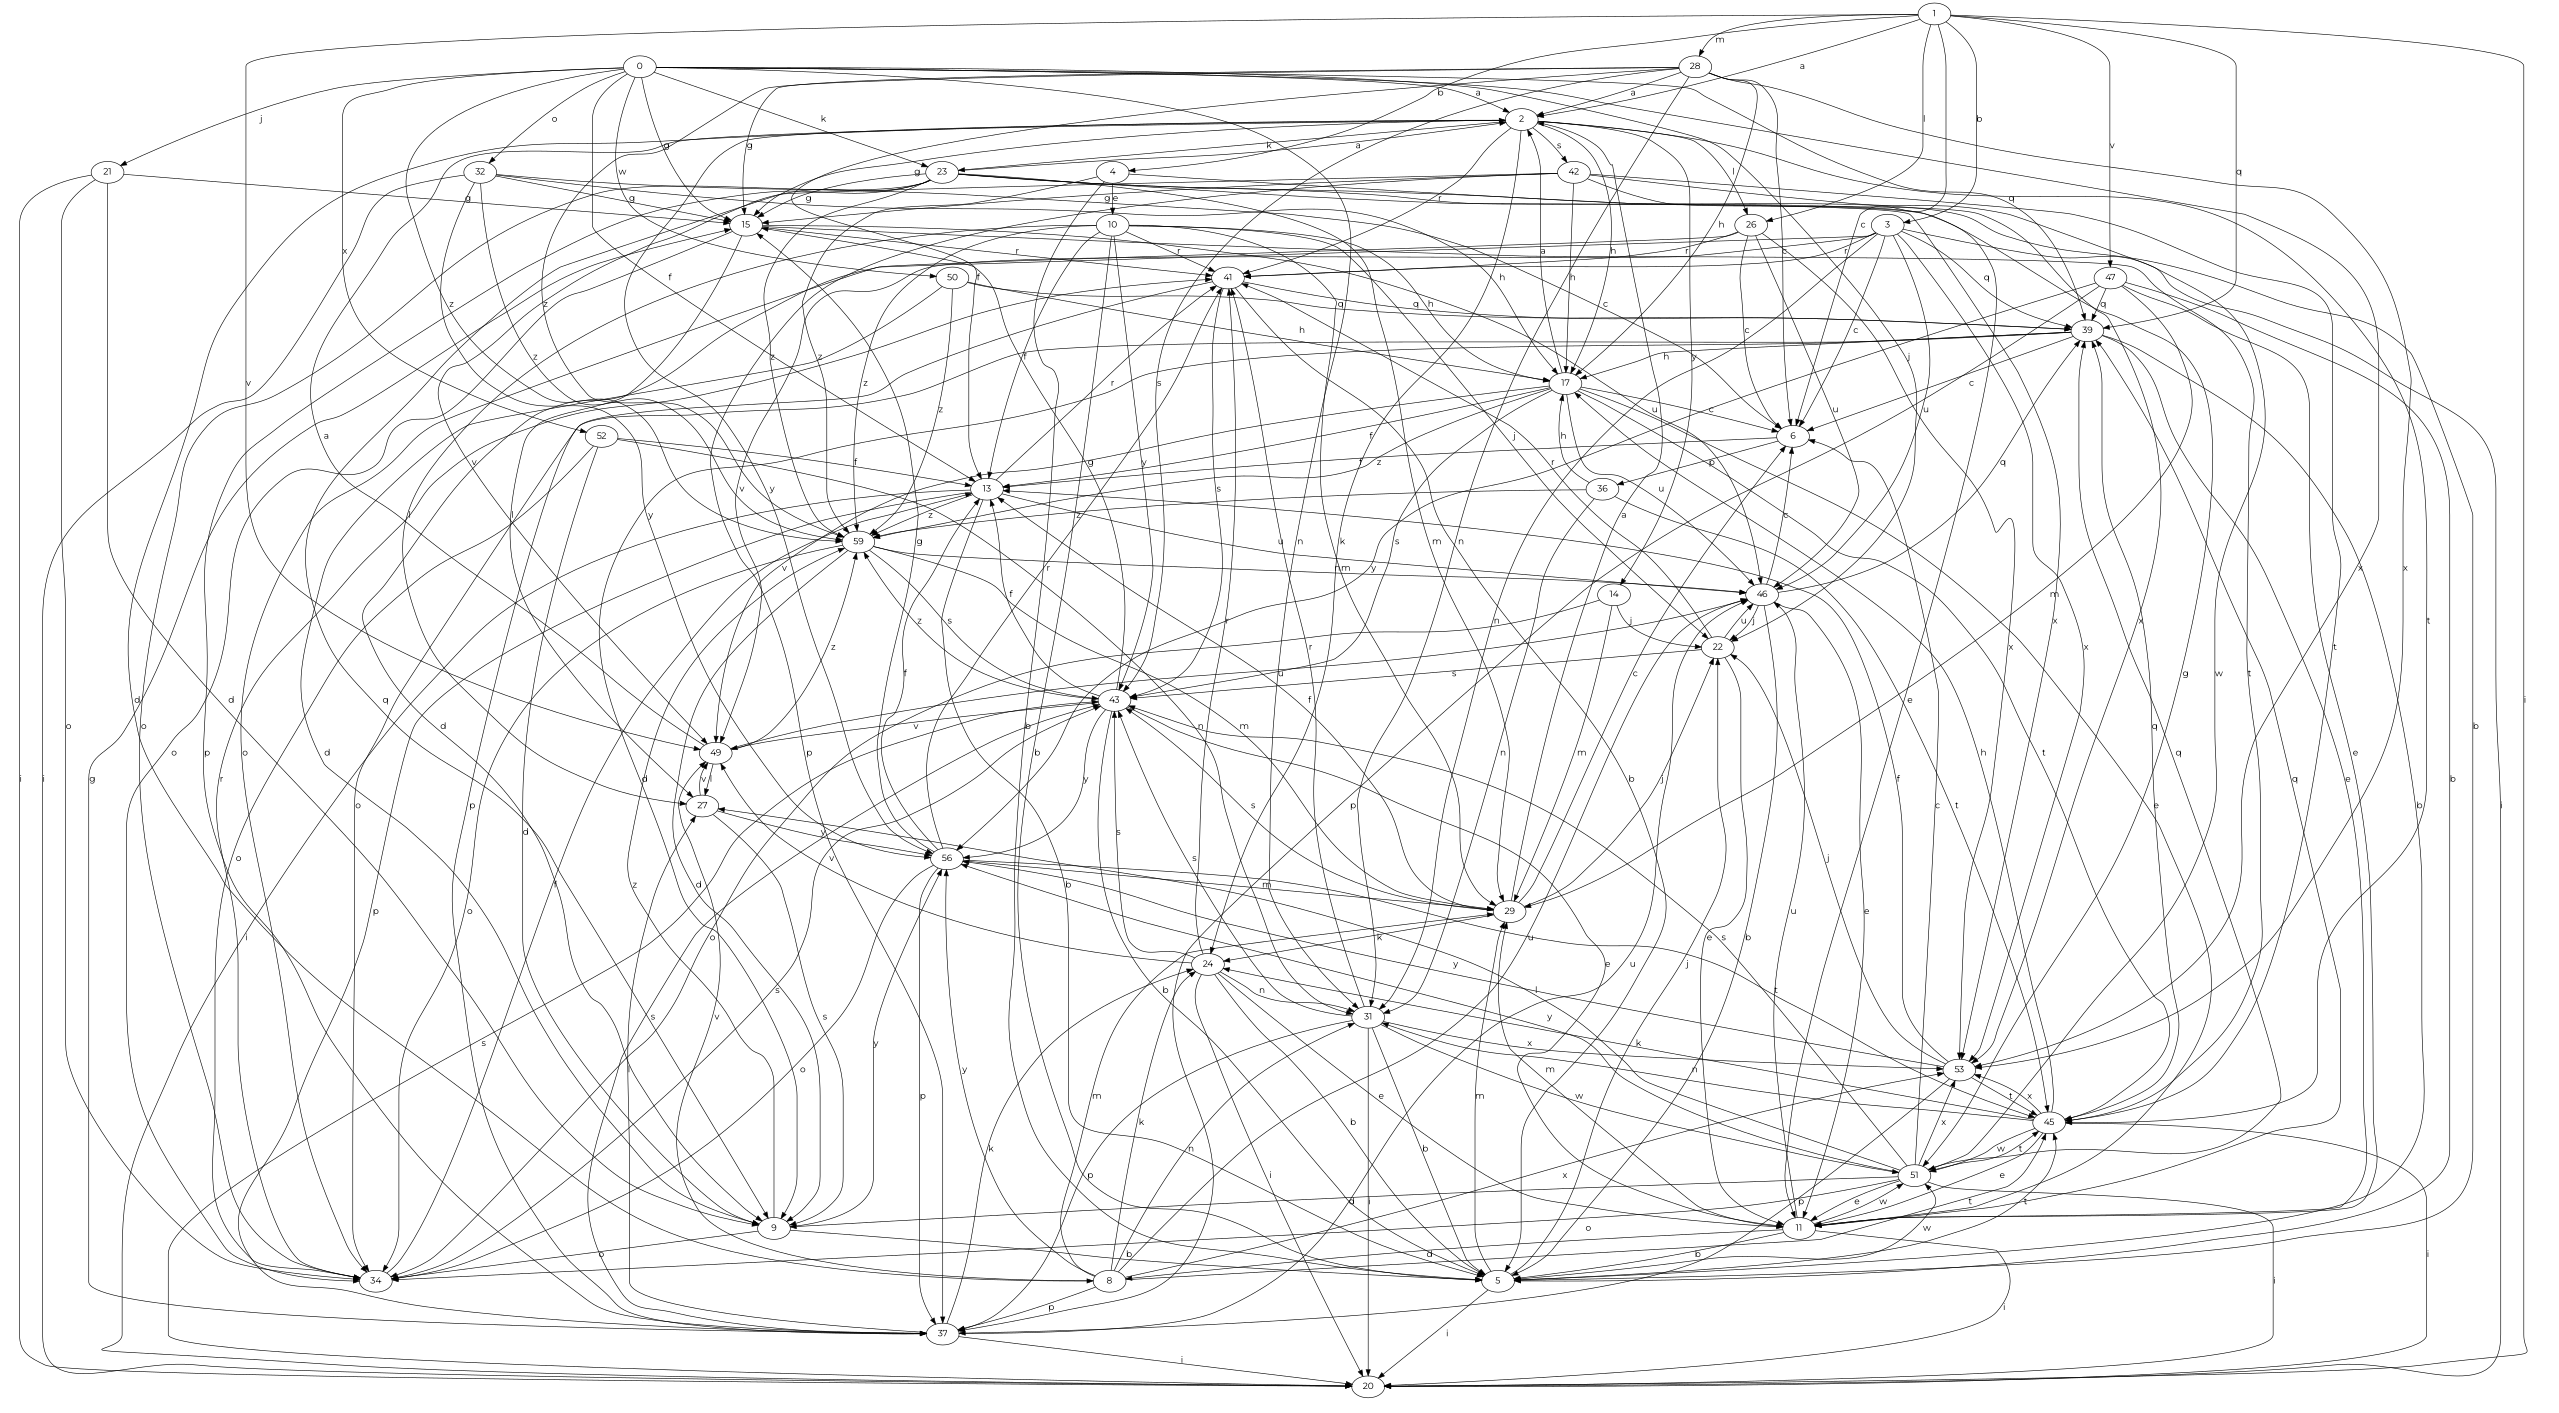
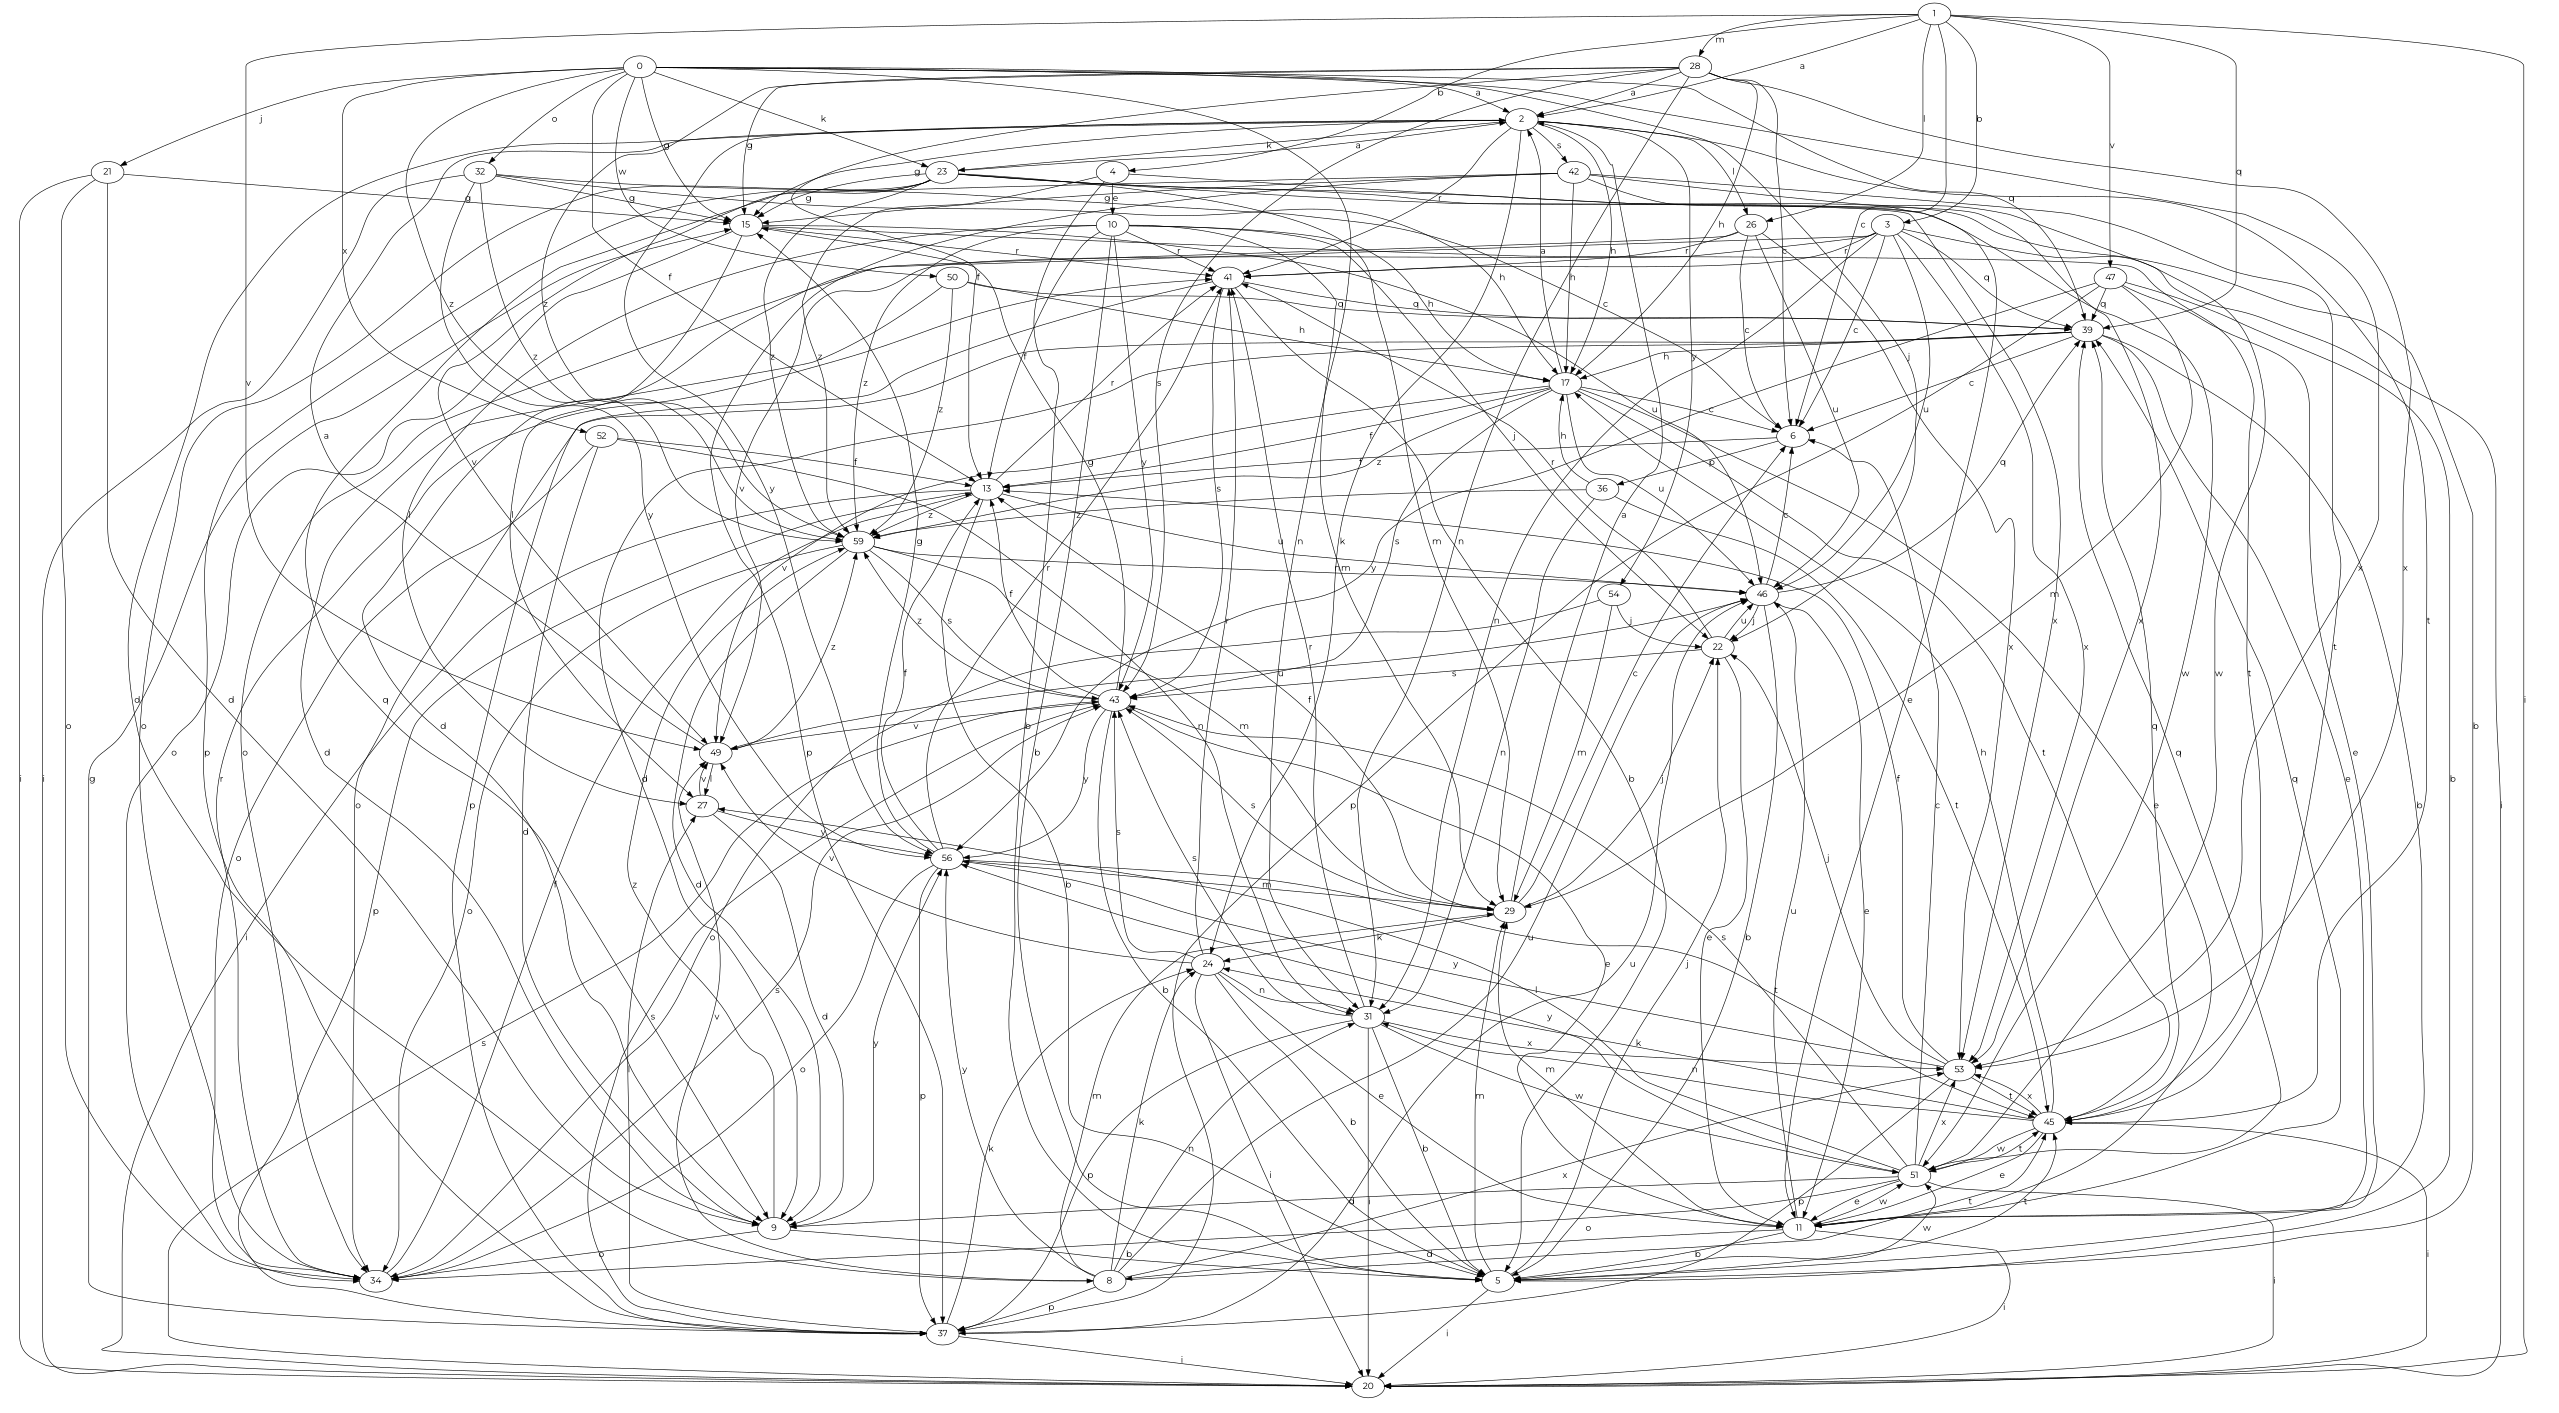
(1614, 595) -> (1614, 595)
(2185, 674) -> (2185, 674)
(825, 1017) -> (825, 1017)
